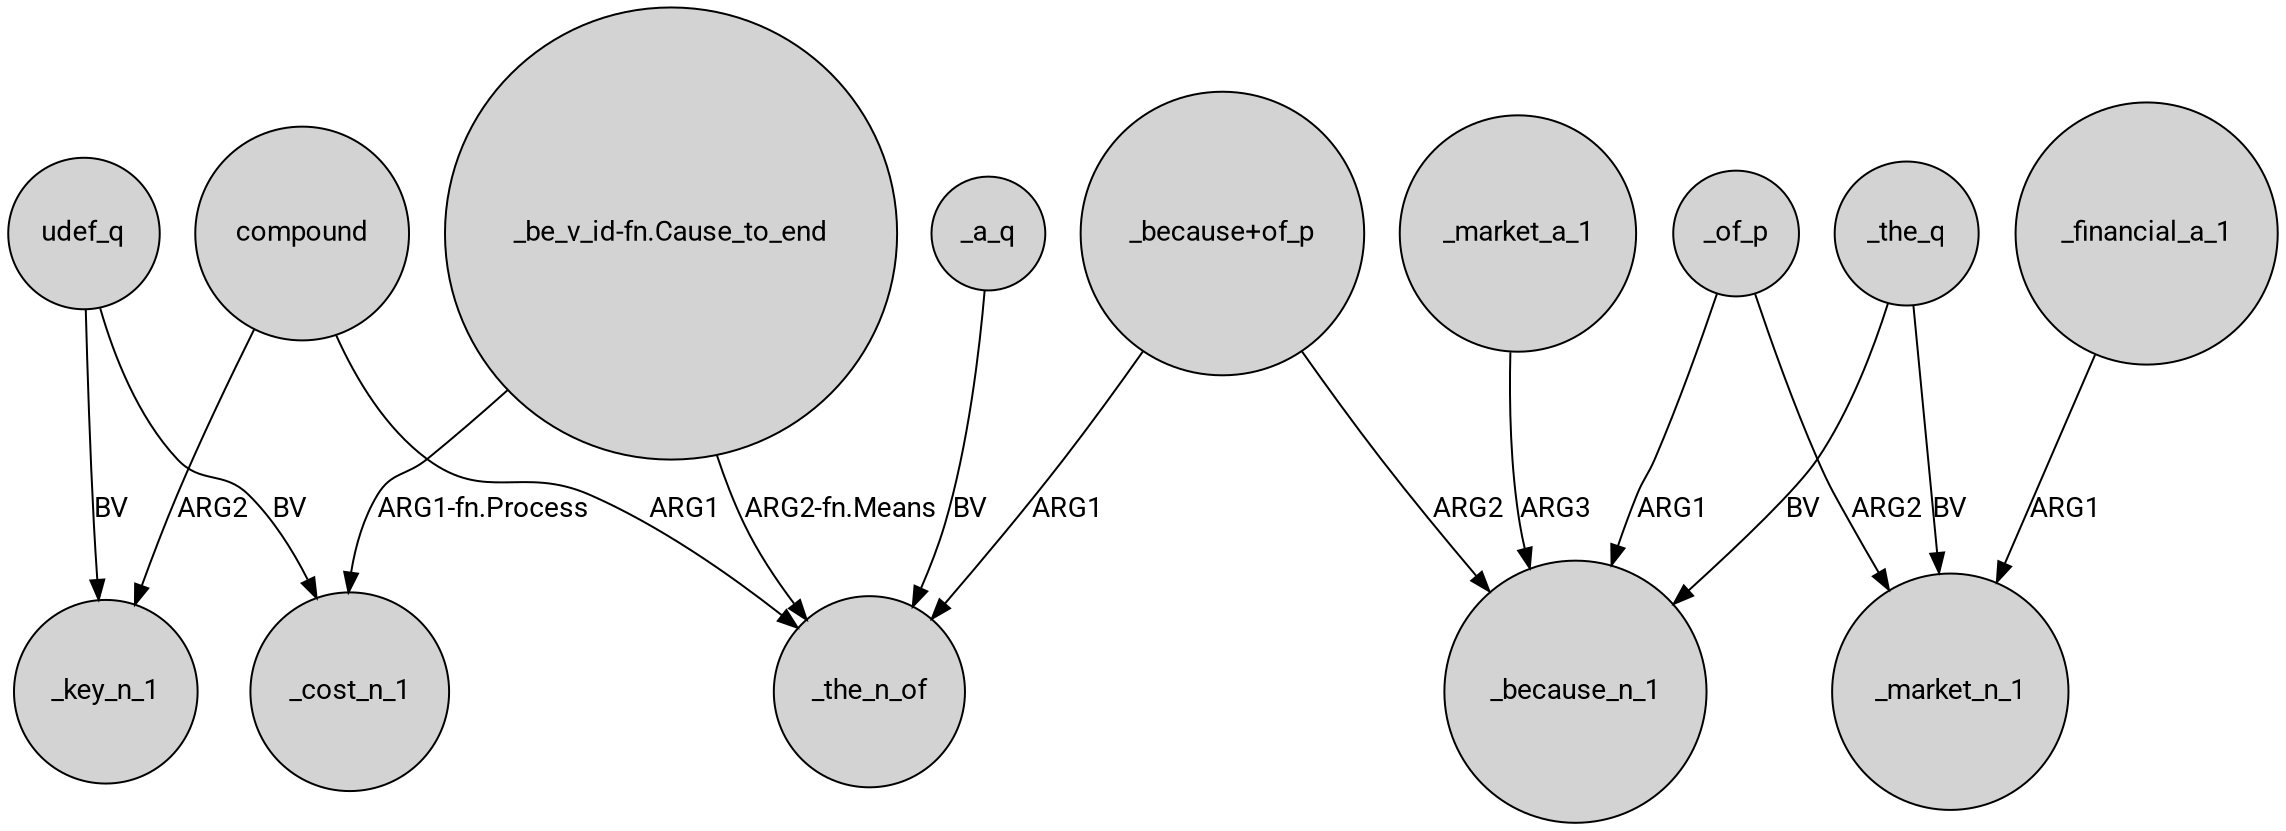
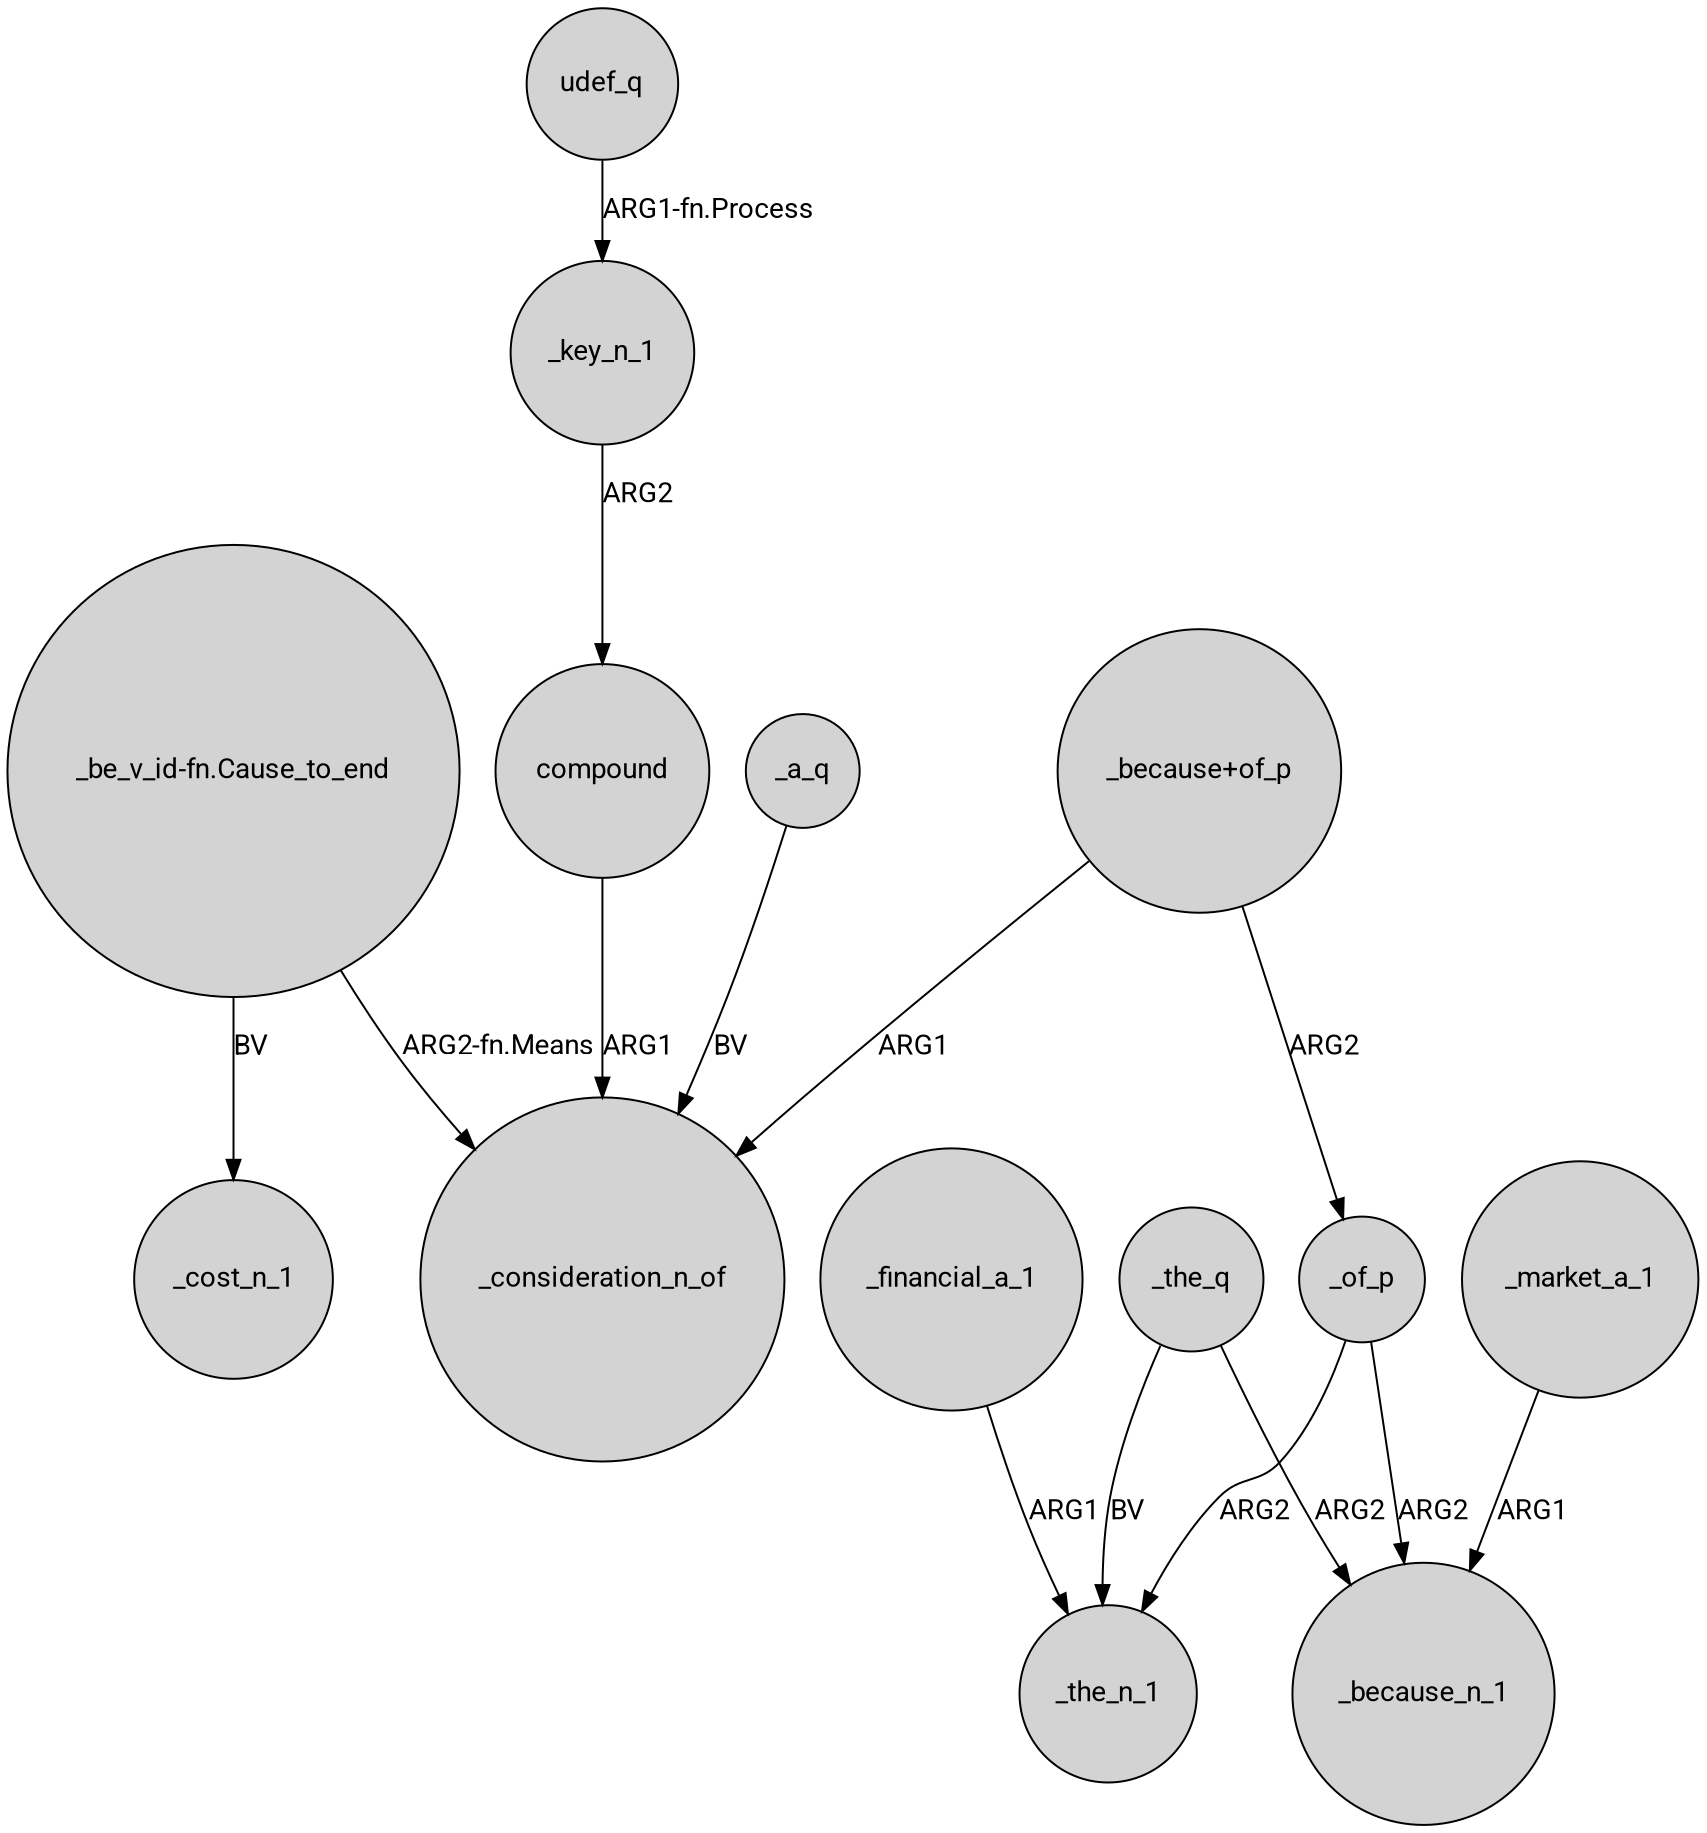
(194, 456) -> (602, 544)
(176, 458) -> none
(1386, 466) -> (1290, 1053)
(112, 510) -> (709, 211)
(484, 510) -> (251, 1047)
(1556, 510) -> (1533, 1512)
(1673, 510) -> (1433, 1512)
(1804, 510) -> (1350, 1512)
(869, 692) -> (602, 1279)
(1950, 692) -> (1108, 1694)
